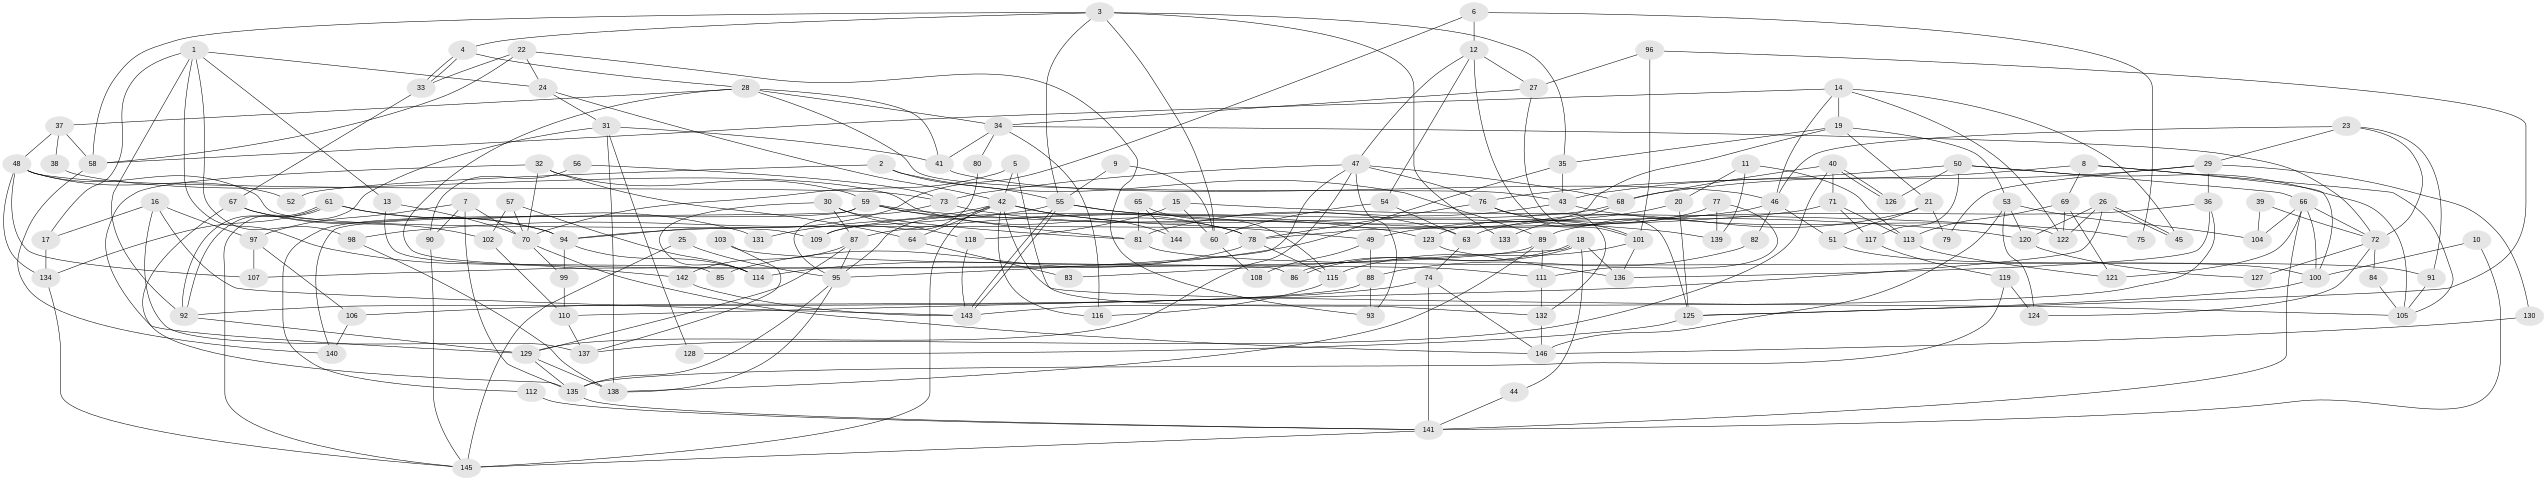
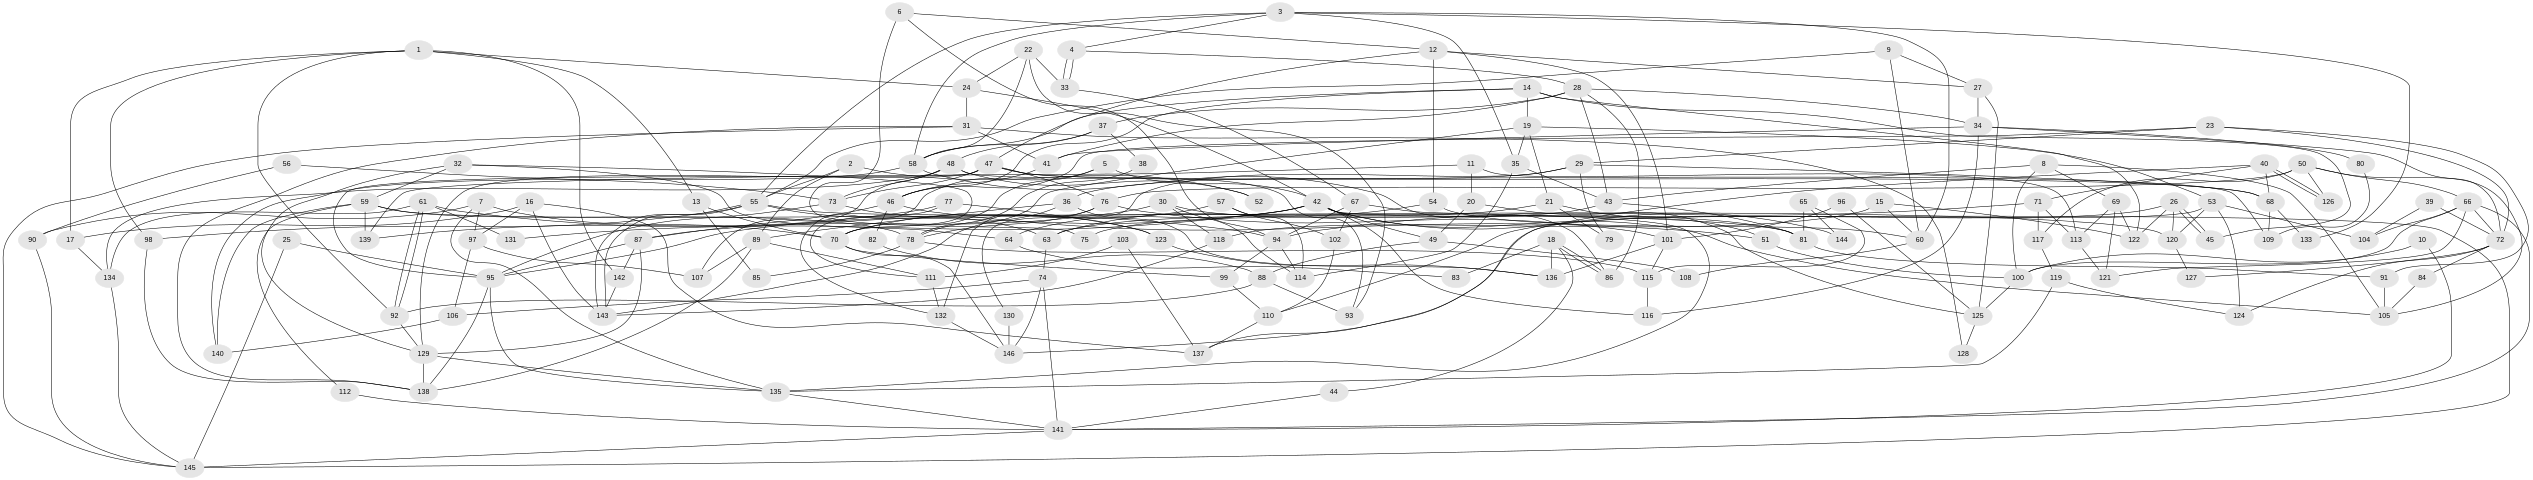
(1592, 69) -> (1933, 69)
none -> (1364, 191)
